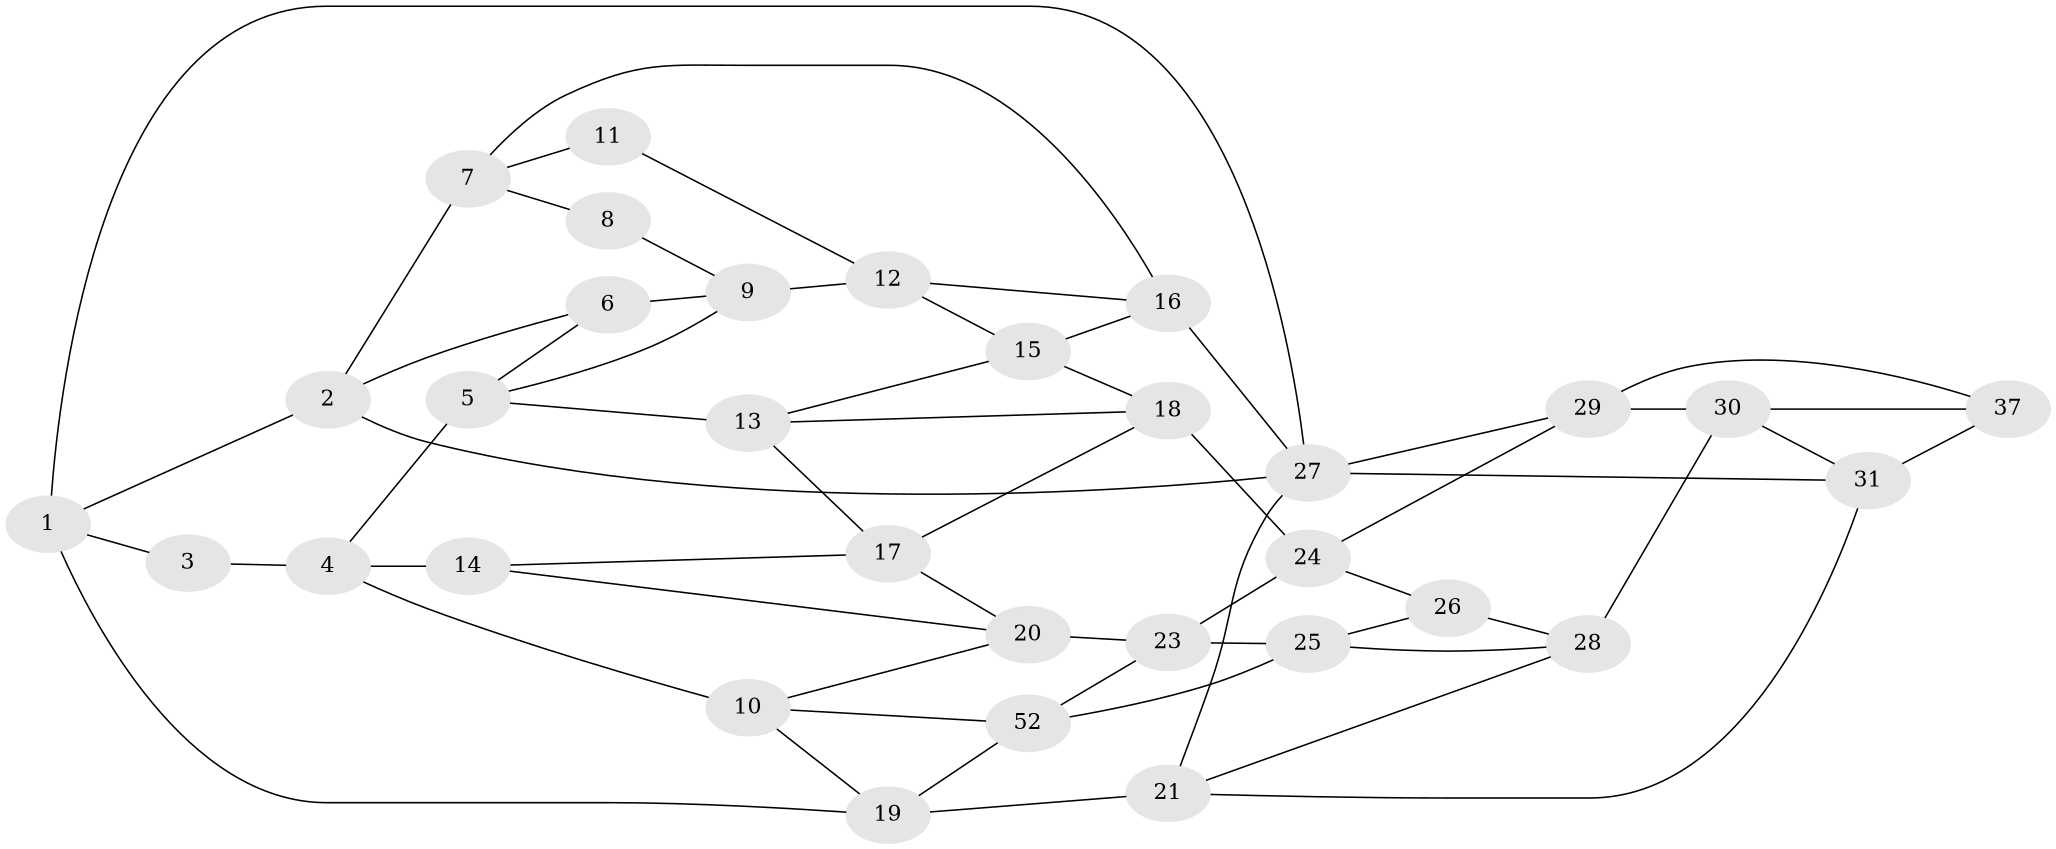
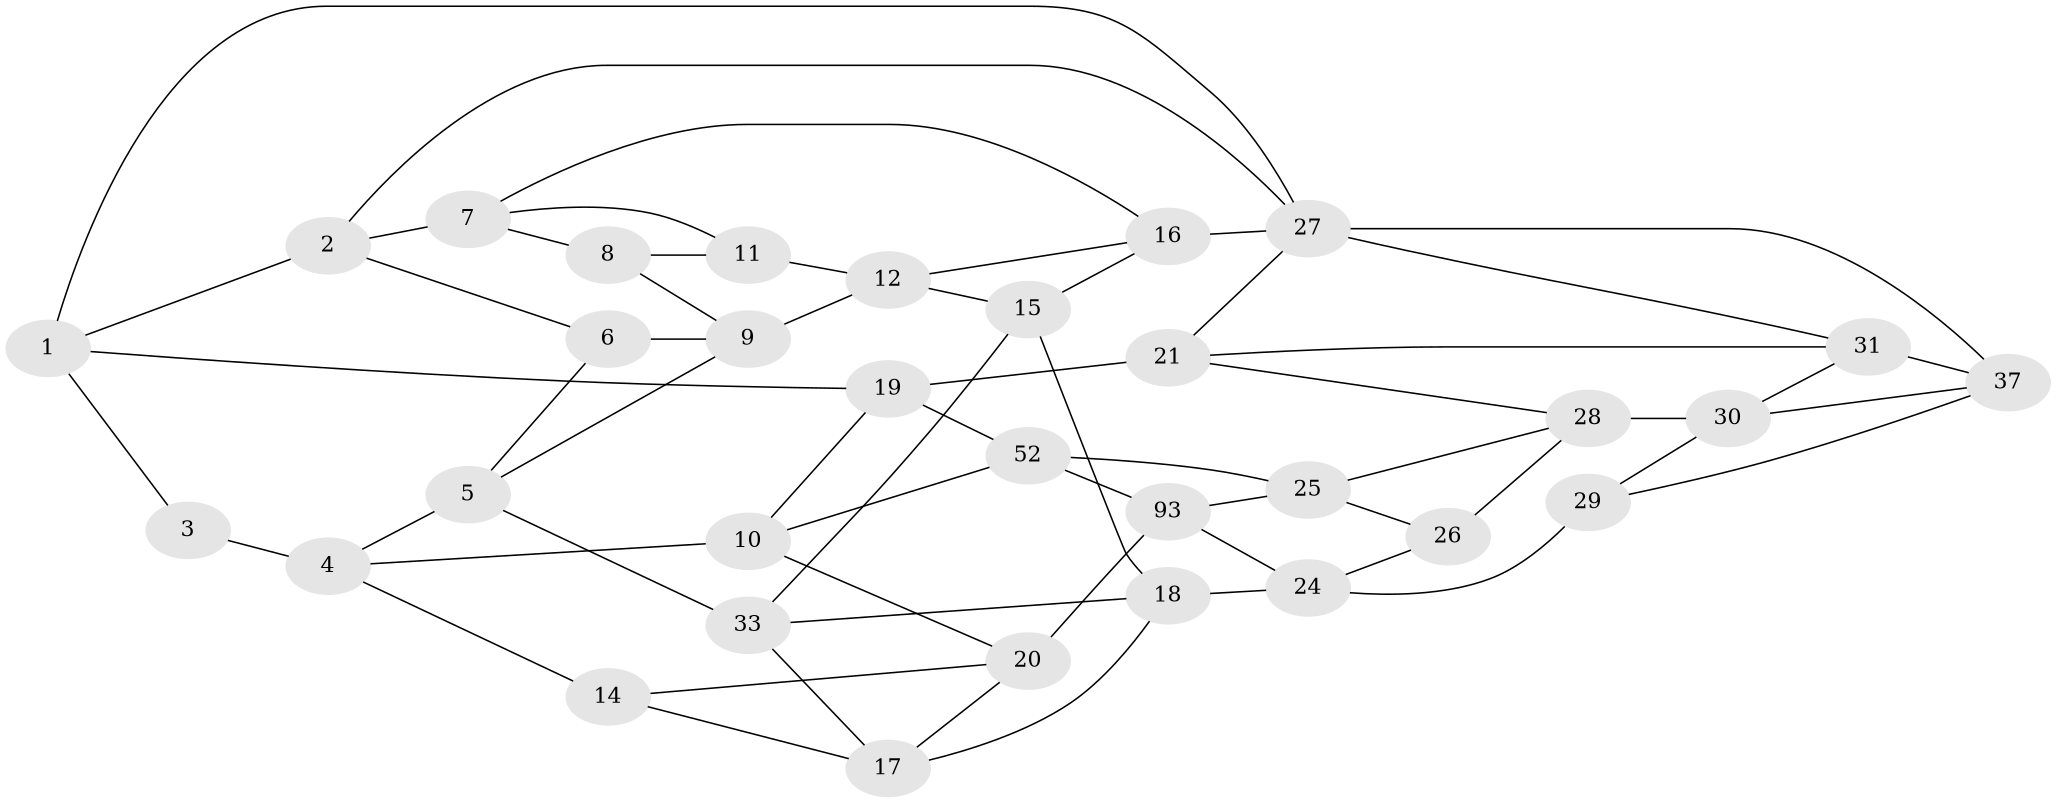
none -> (678, 255)
(748, 423) -> (748, 625)
(1448, 441) -> (1686, 229)
(1168, 642) -> (1168, 512)
